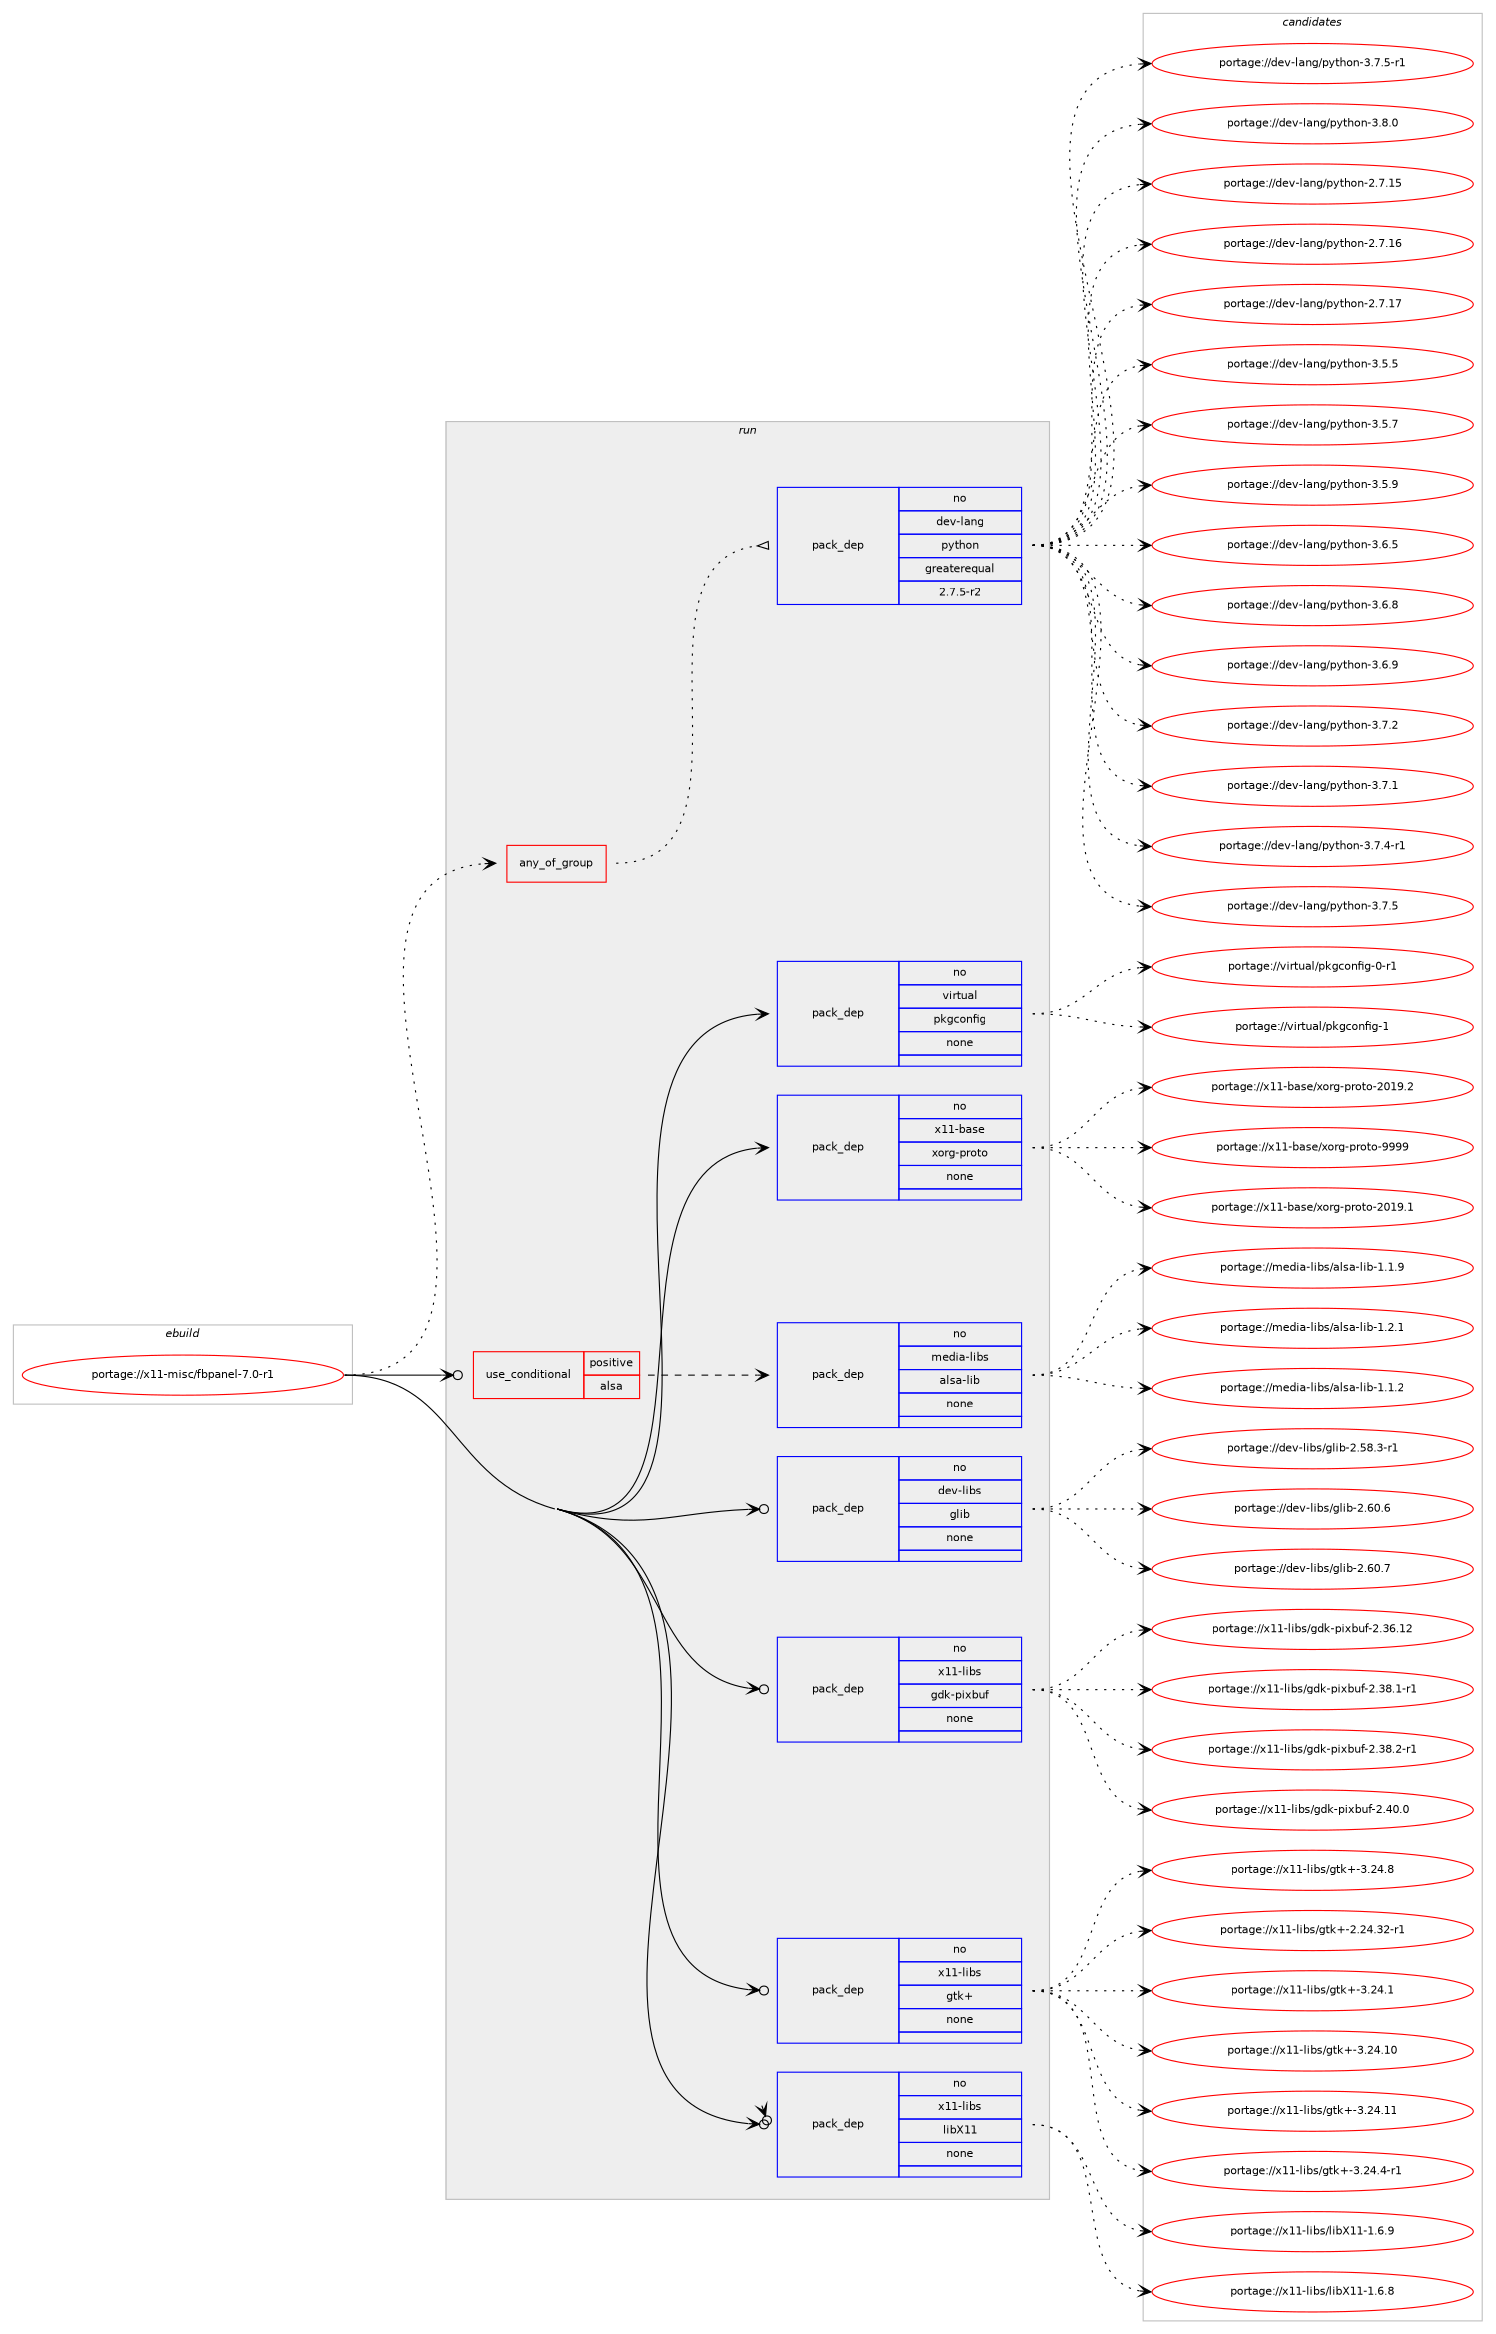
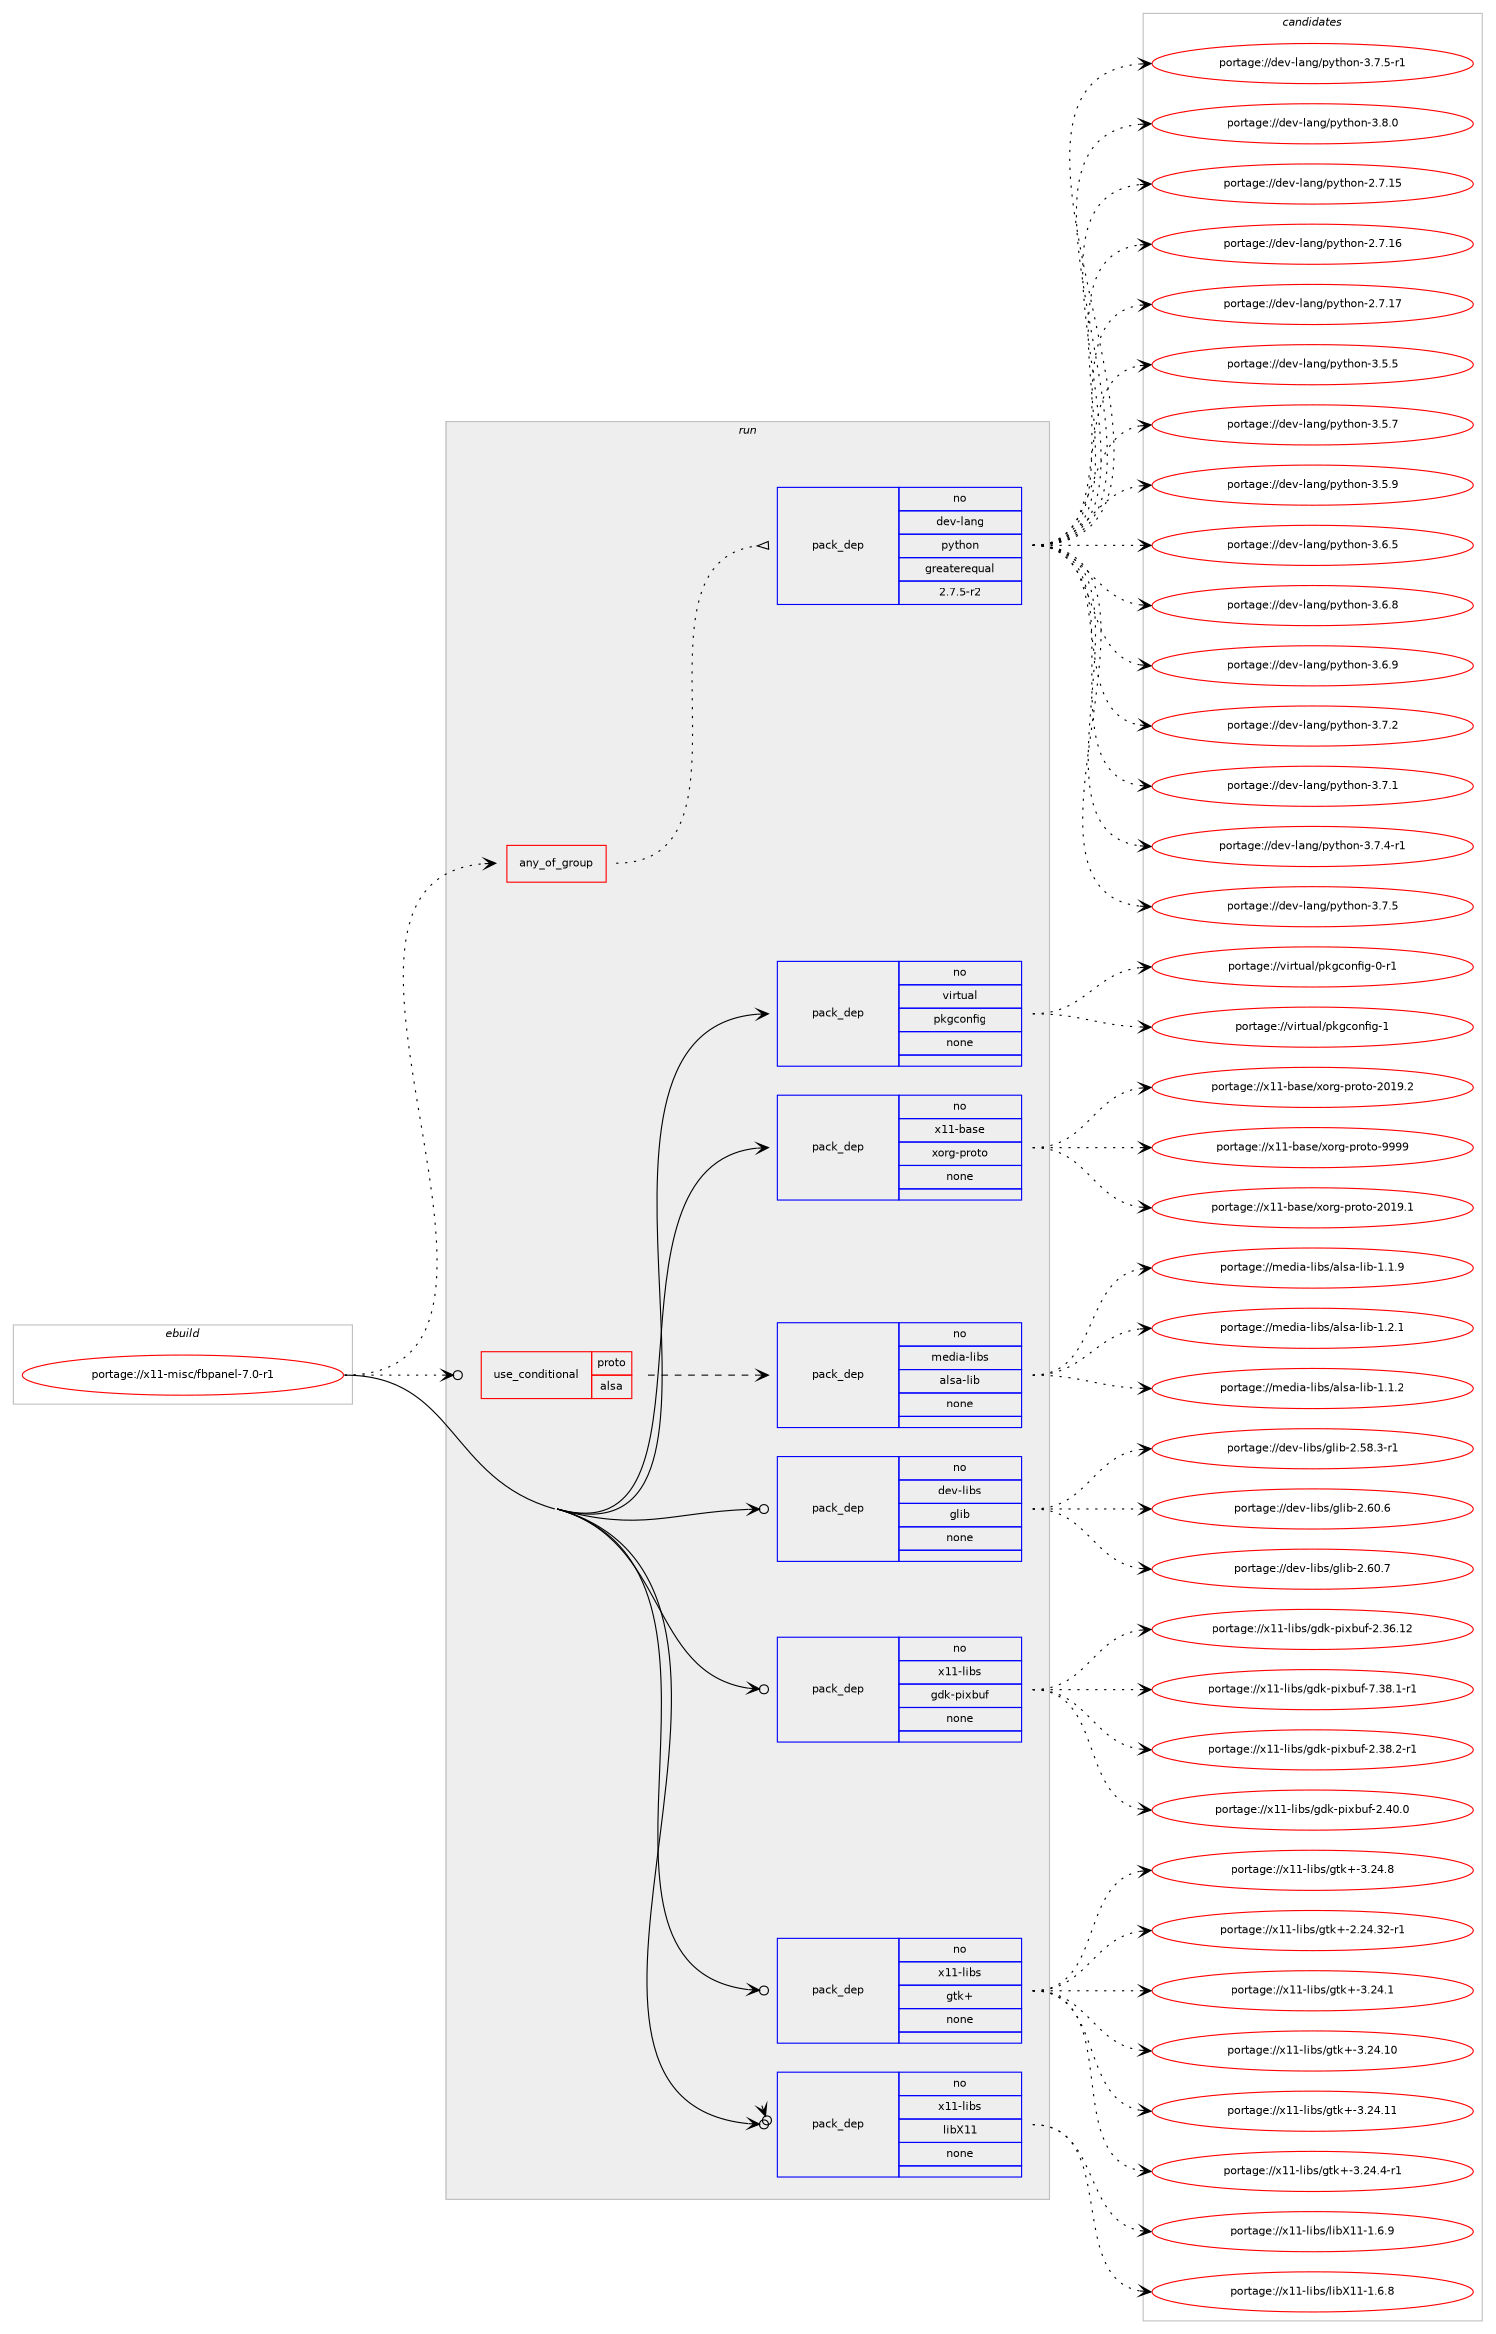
(612, 1363) -> (612, 1363)
(393, 1375) -> (393, 1375)
(1313, 1690) -> (1313, 1690)
